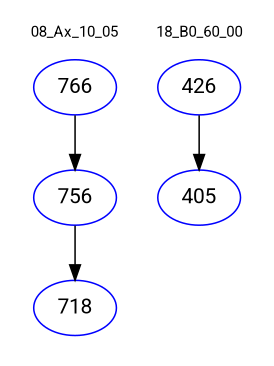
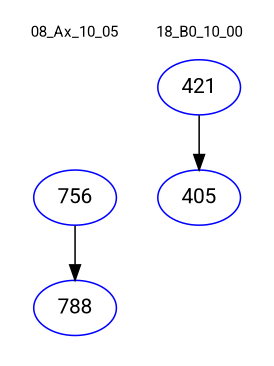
(200, 33) -> (200, 33)
(75, 87) -> none
(199, 87) -> (199, 87)
(75, 308) -> (75, 308)
